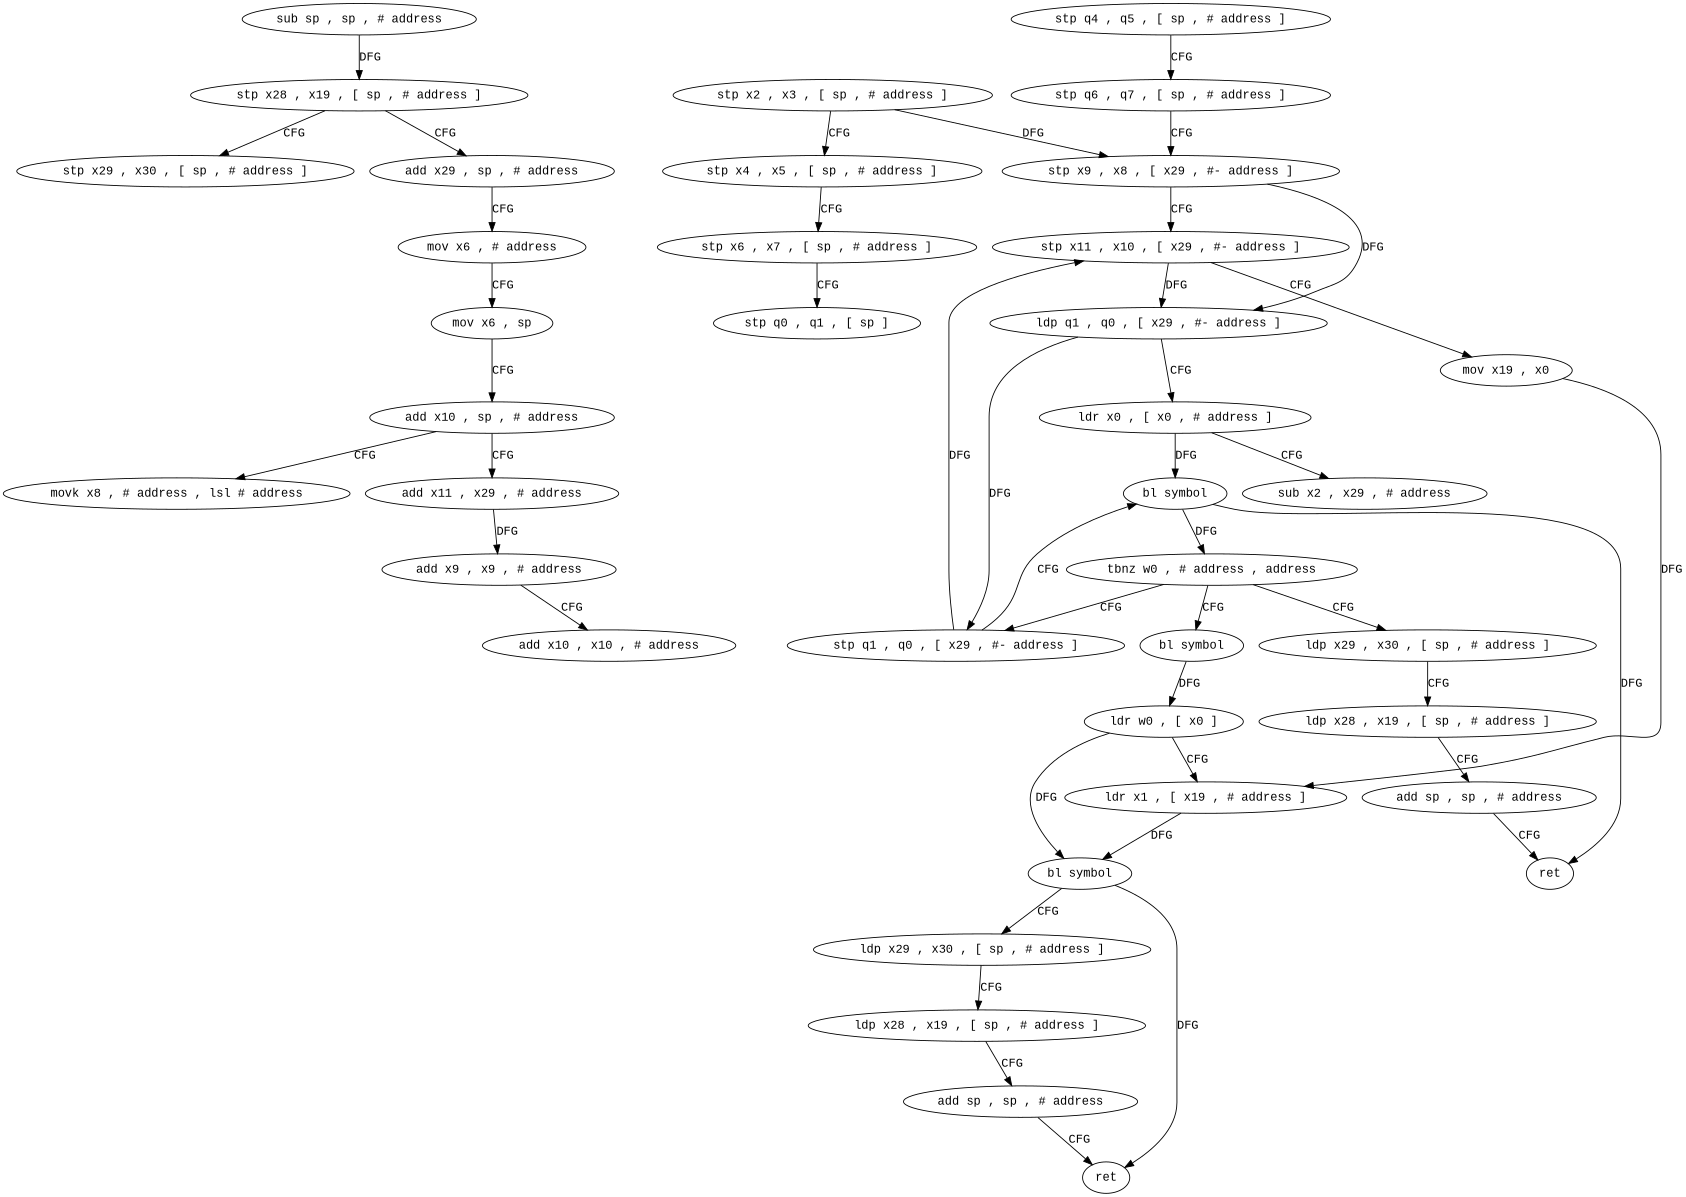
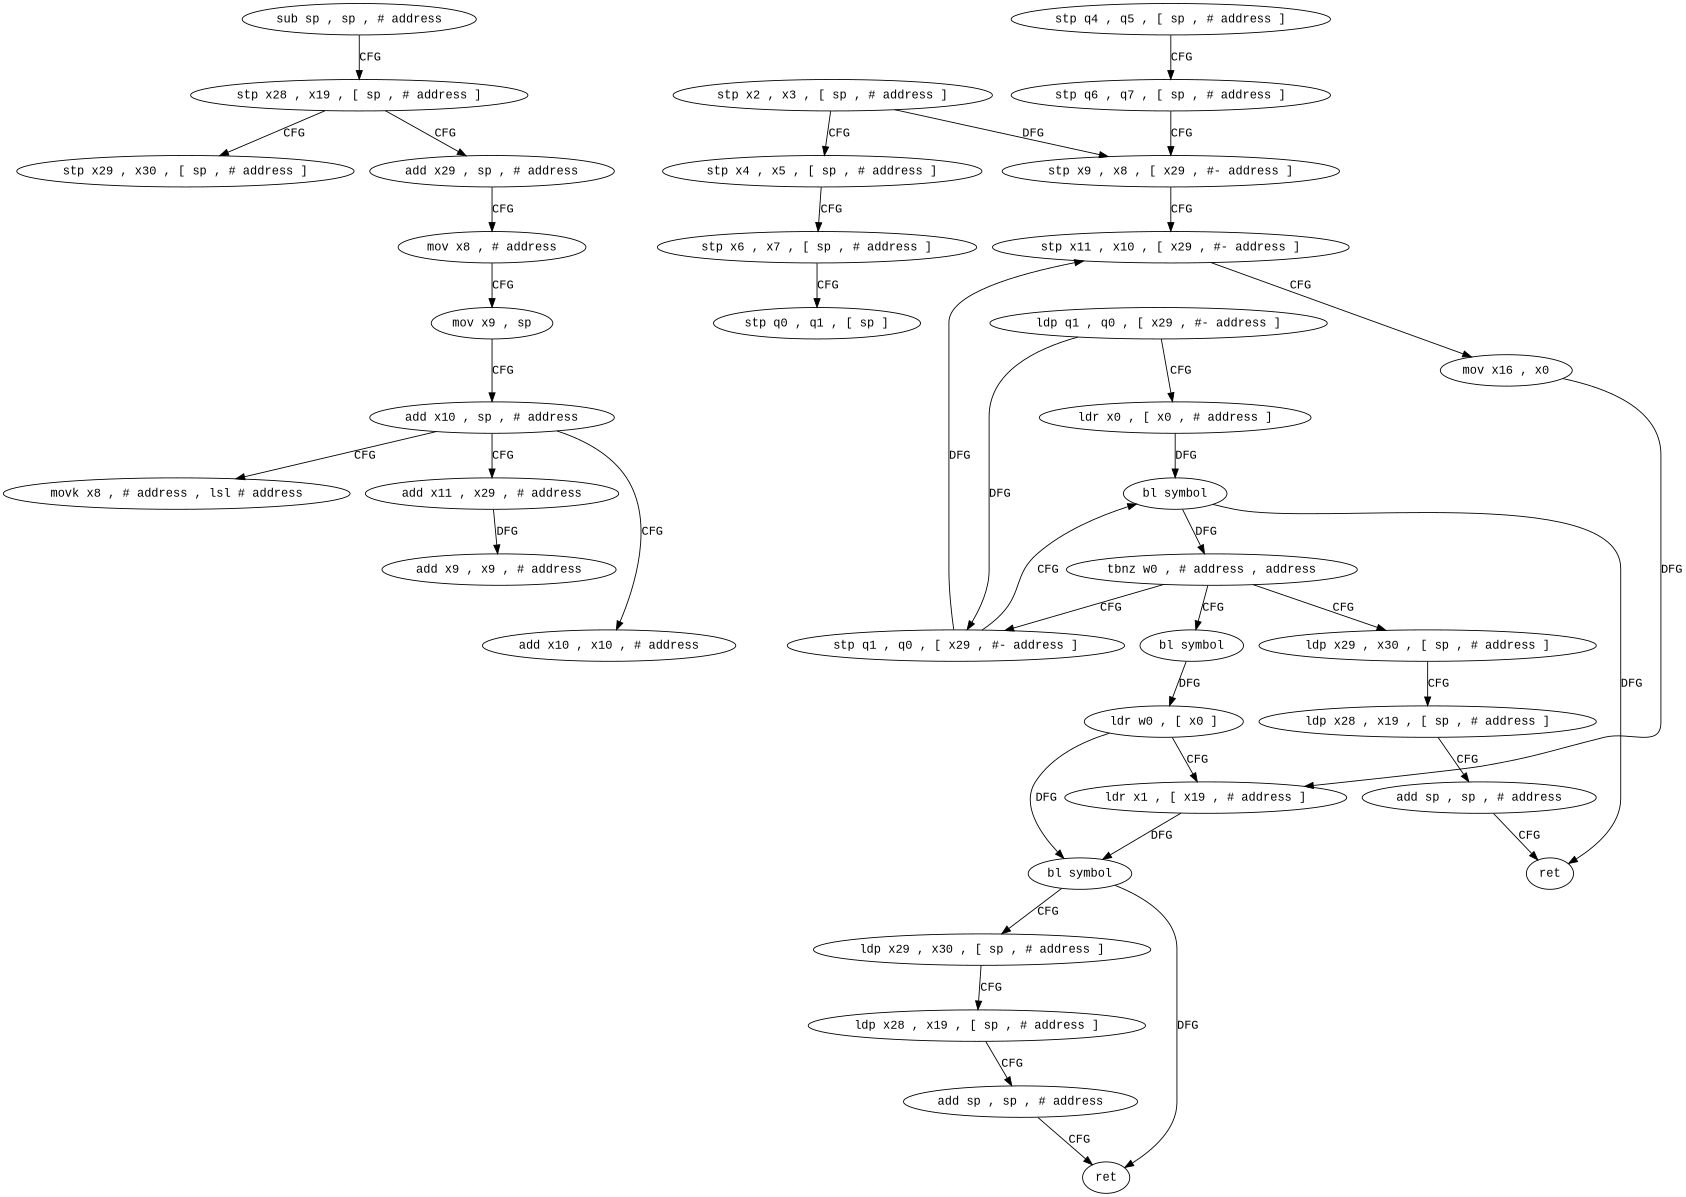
(370, 57) -> (370, 57)
(492, 247) -> (492, 247)
(1362, 248) -> none
(1165, 281) -> none
(492, 323) -> (492, 323)
(1506, 370) -> (1506, 370)
(1365, 494) -> none
(550, 605) -> (638, 508)
